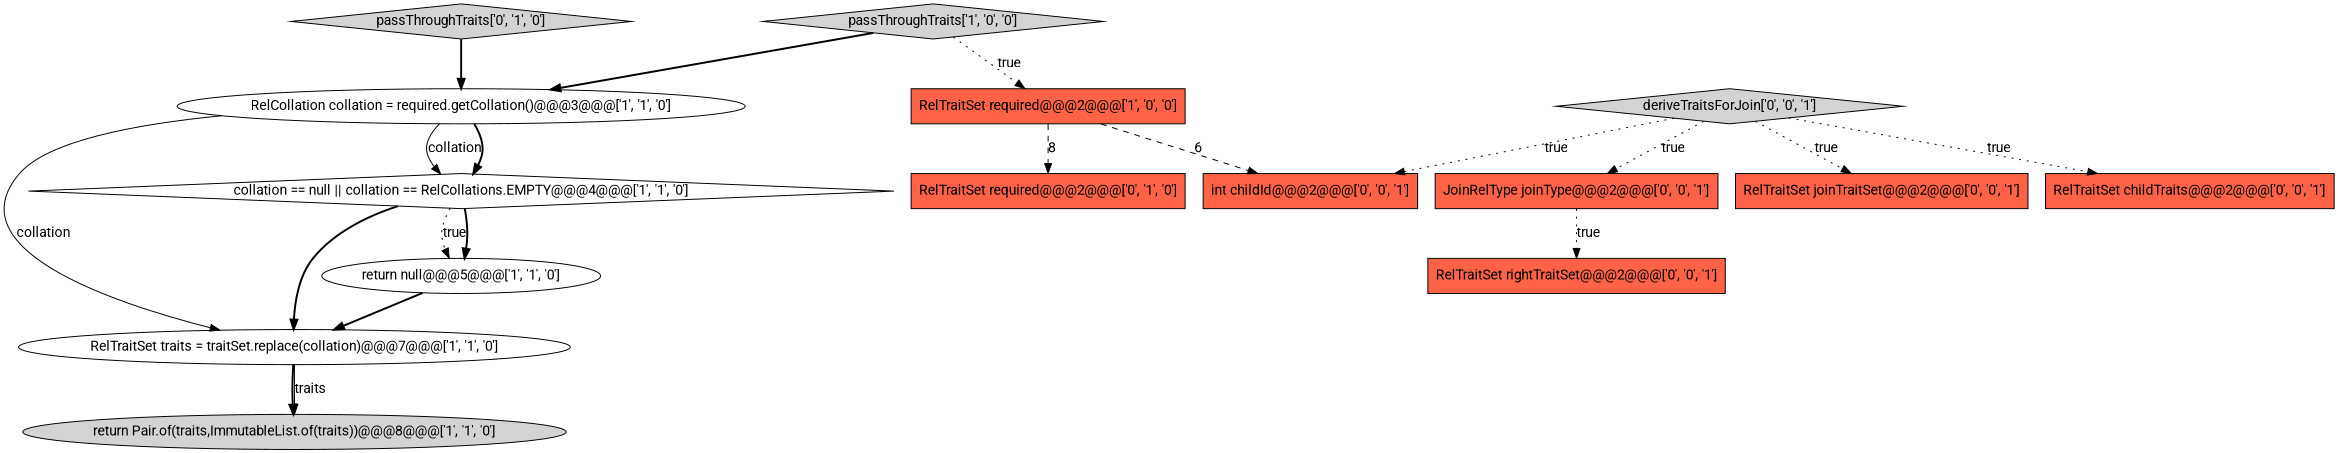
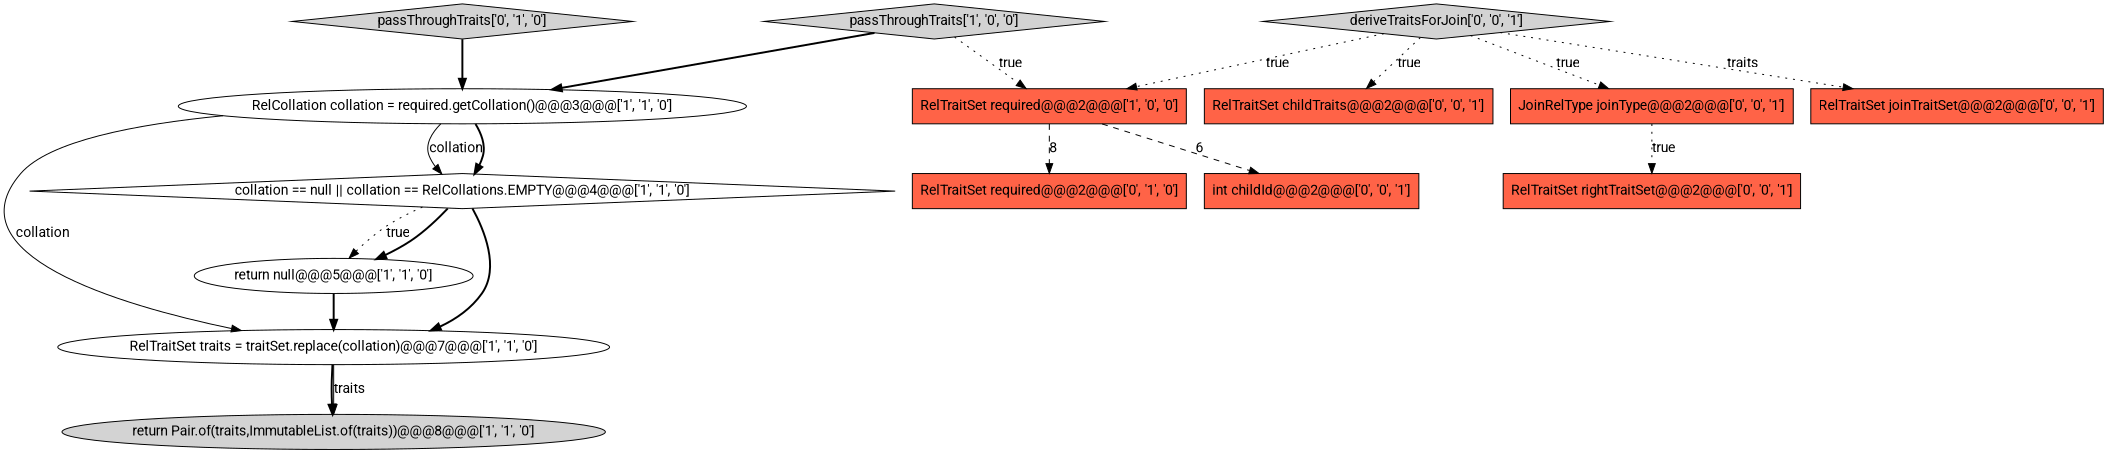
(1539, 145) -> (1260, 60)
(1827, 149) -> (1743, 64)
